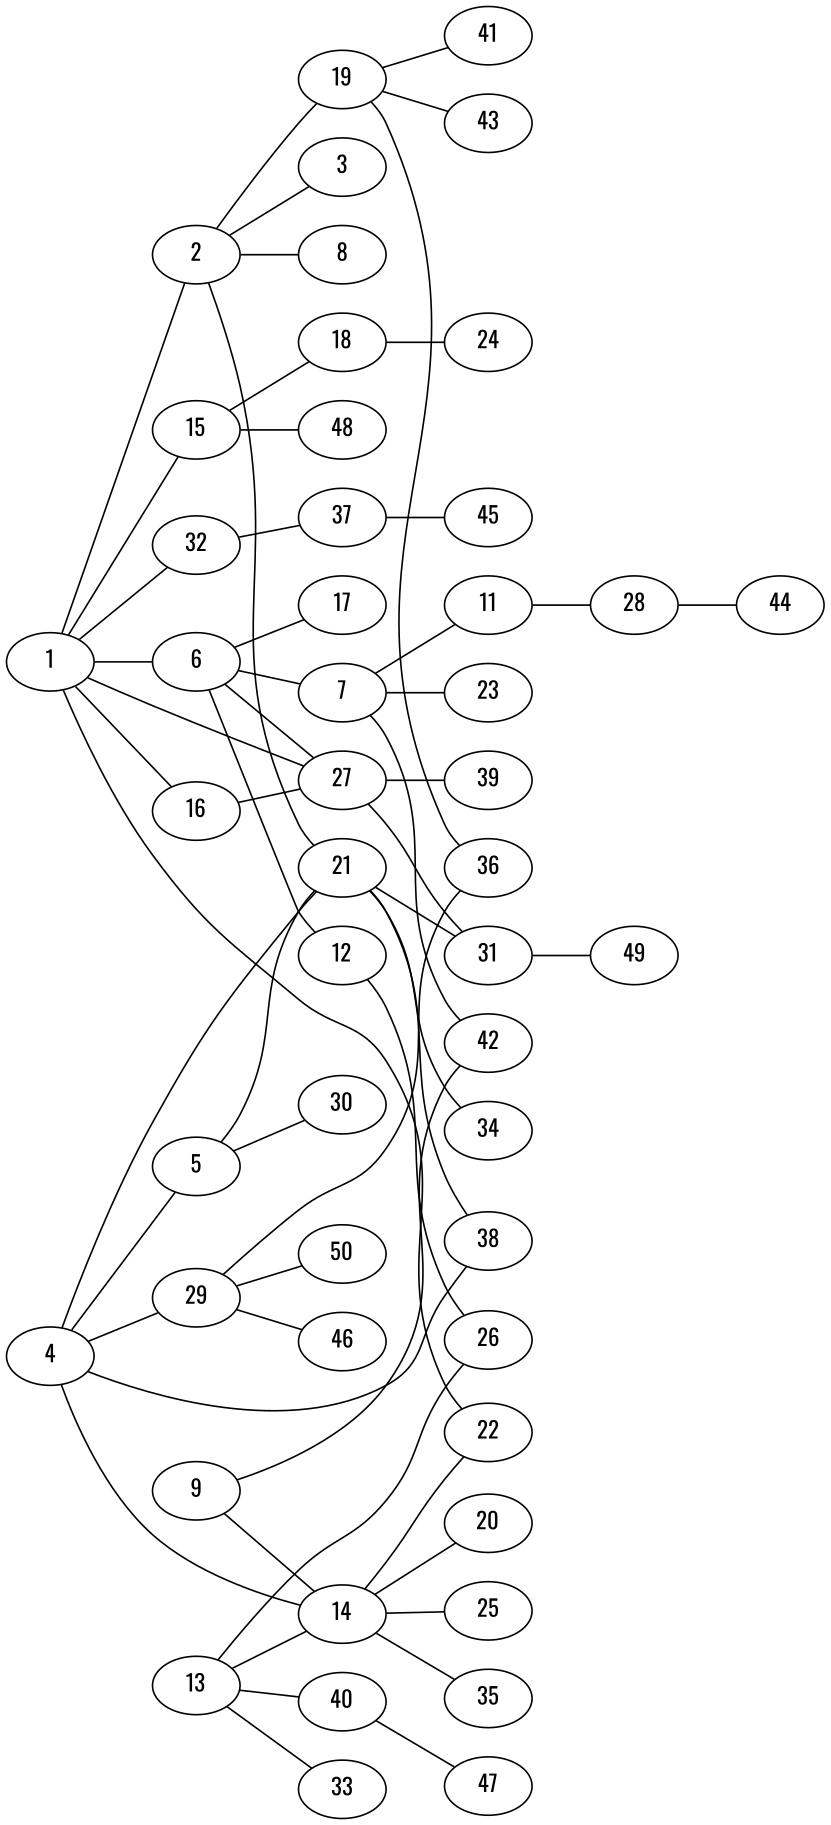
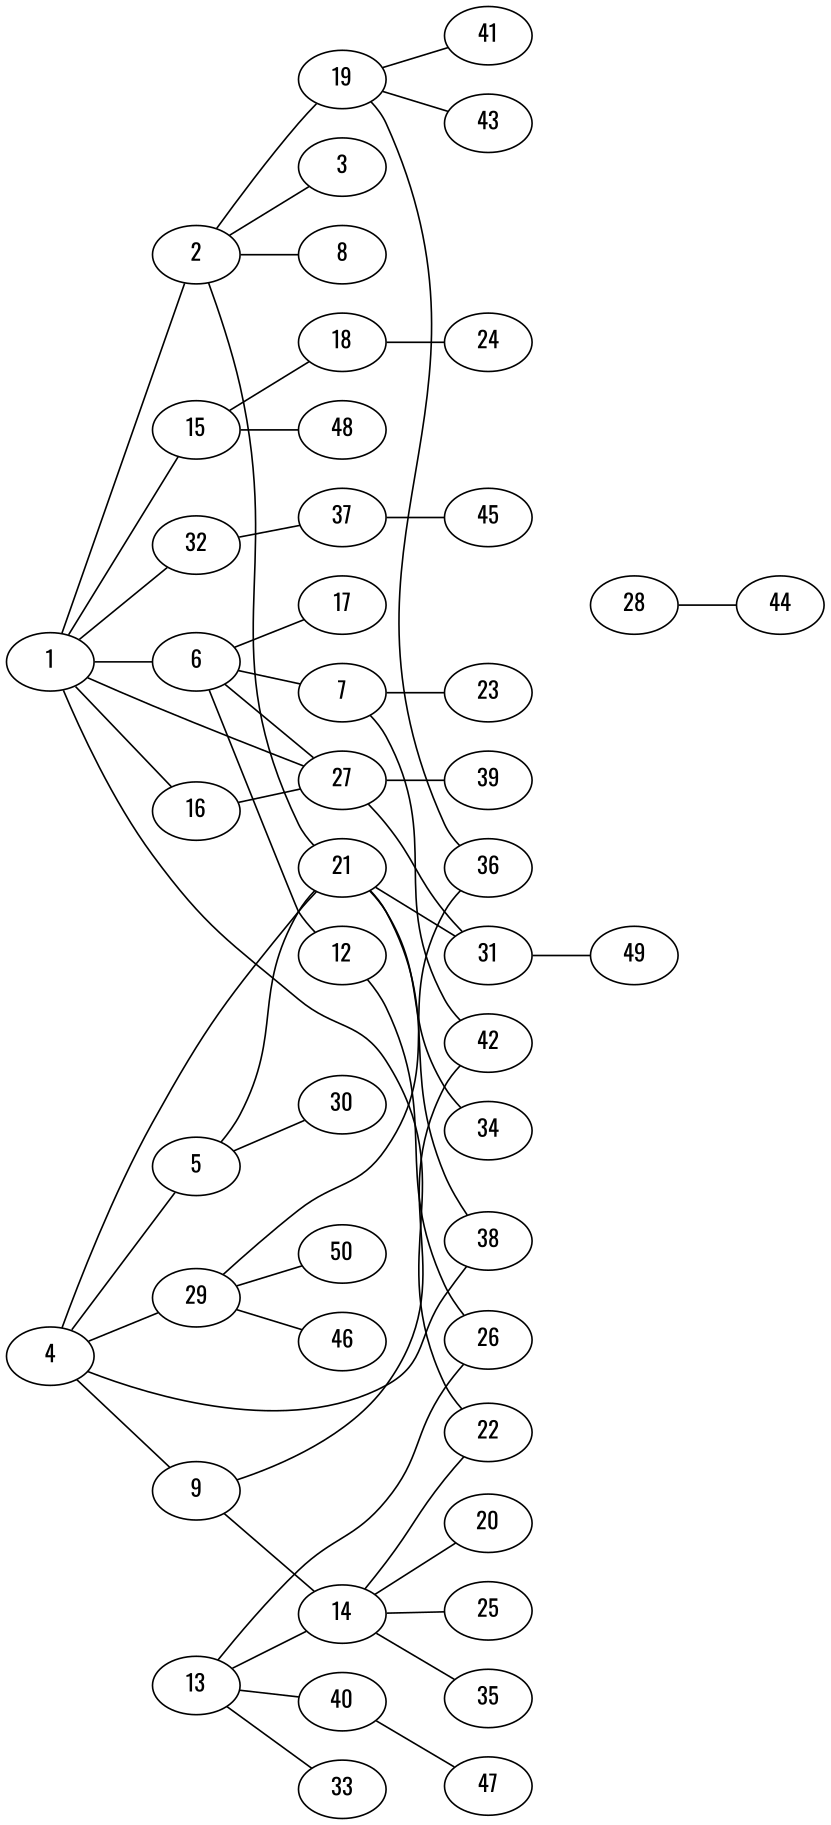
(488, 605) -> none
(148, 1530) -> (123, 1423)
